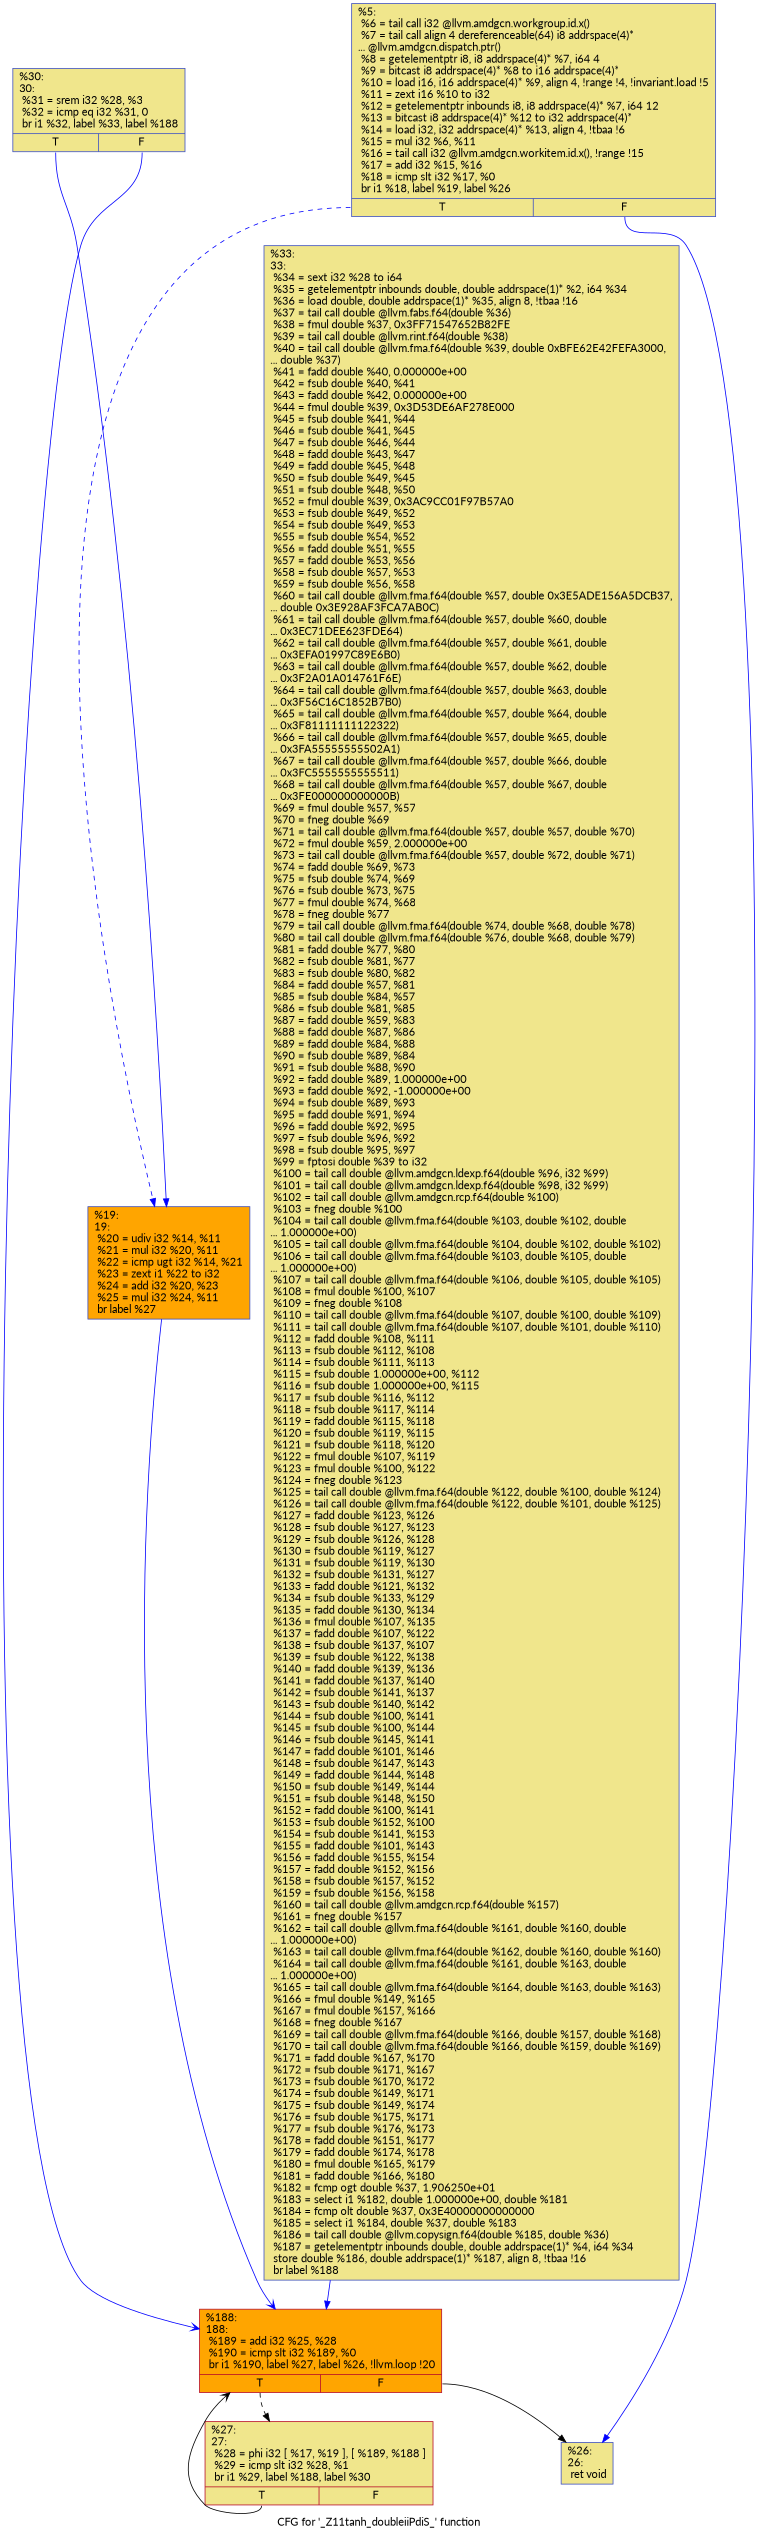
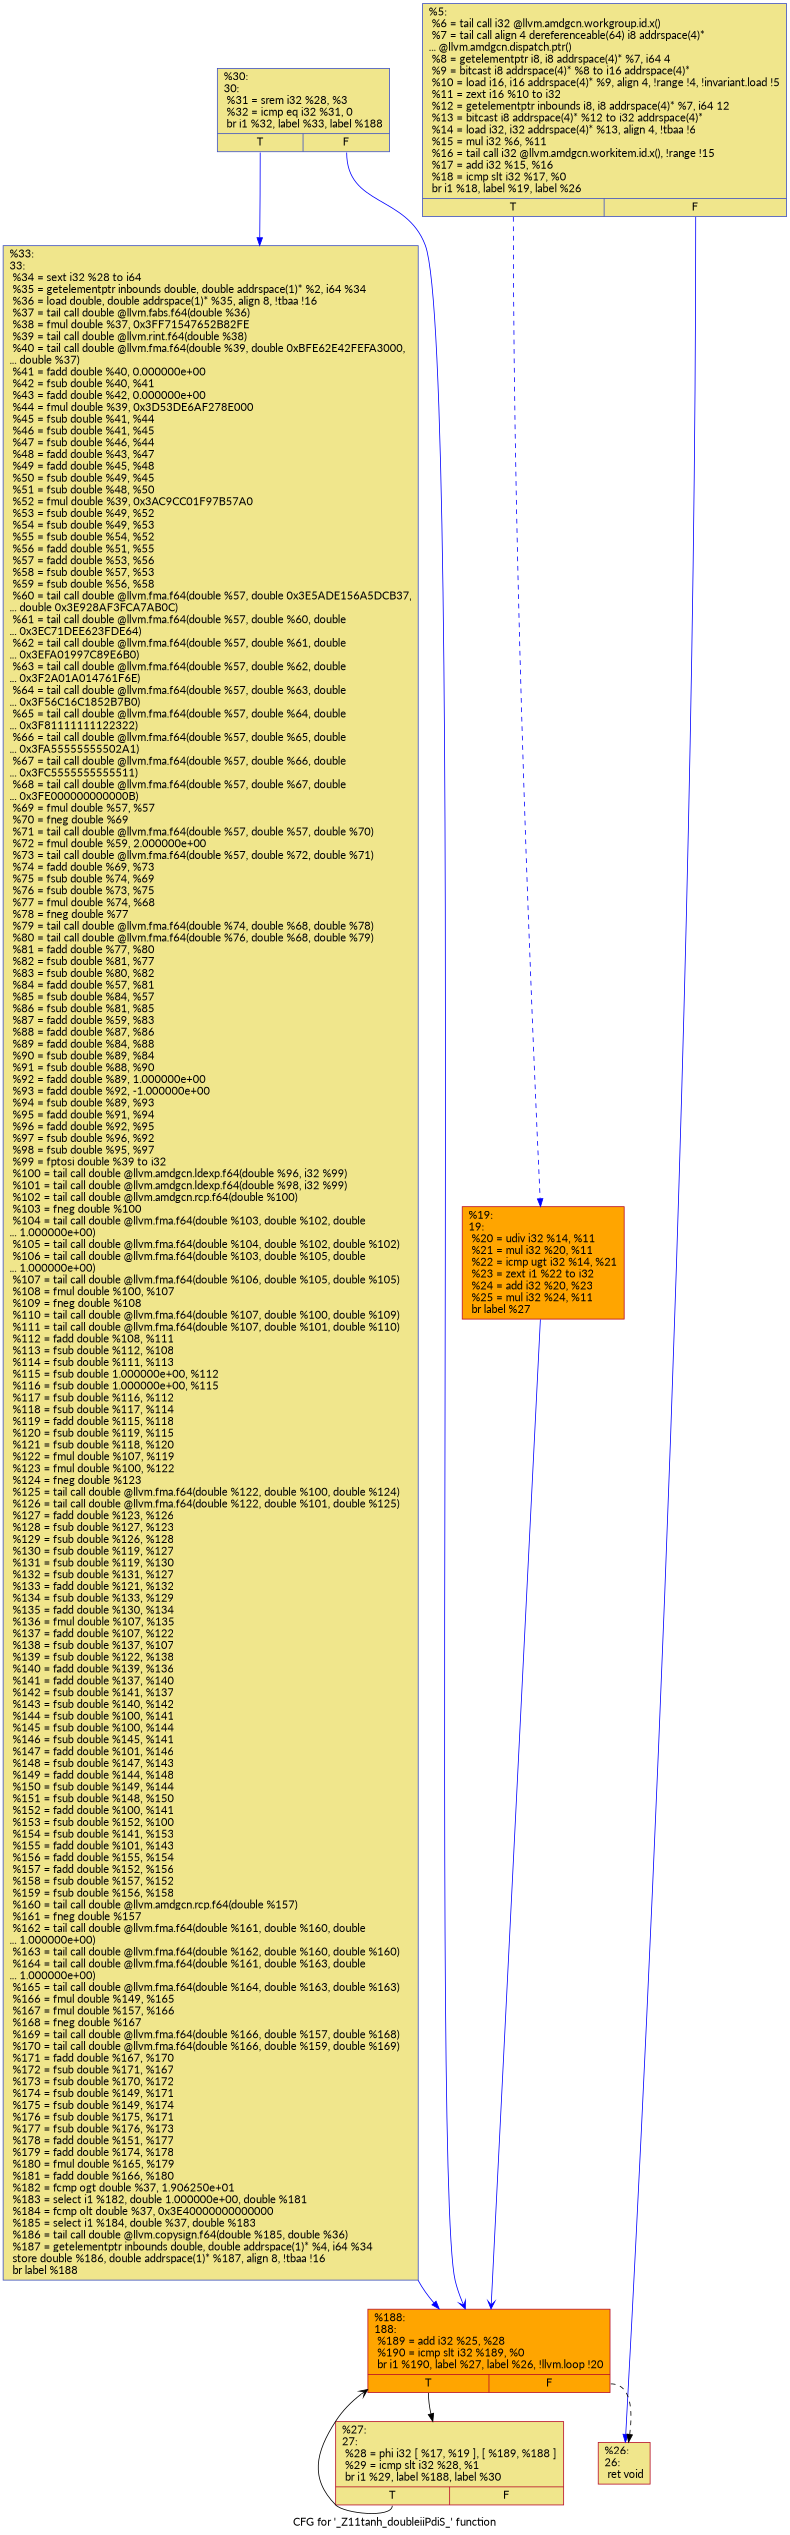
(129, 673) -> (260, 195)
(169, 1263) -> (543, 1263)
(505, 2401) -> (630, 2404)
(262, 2404) -> (429, 2403)
(587, 2463) -> (624, 2463)
